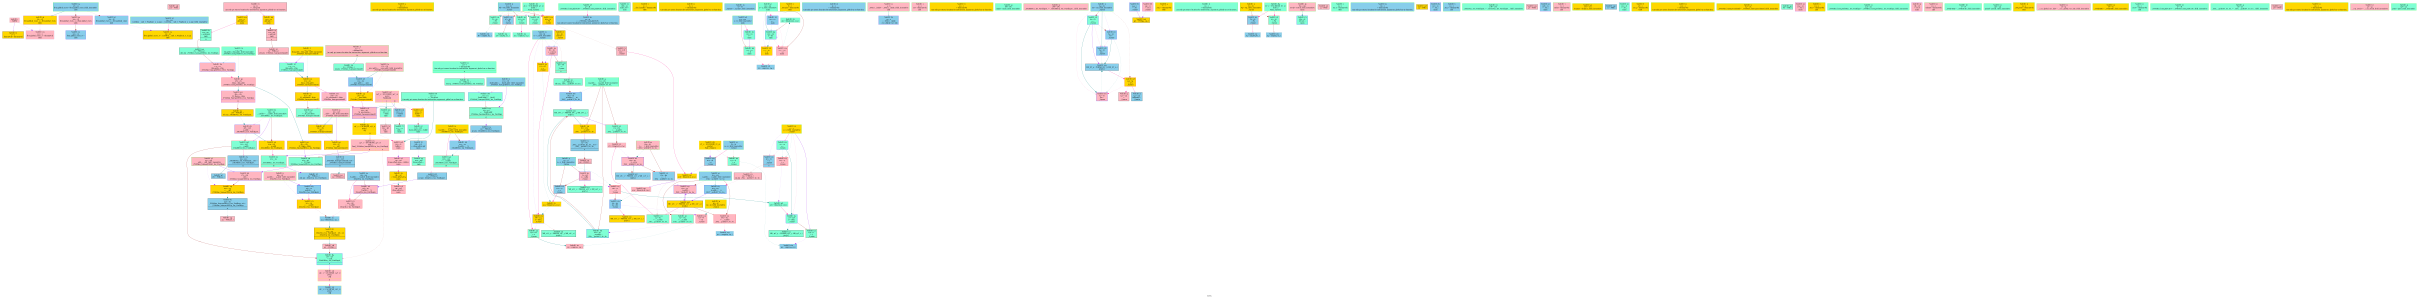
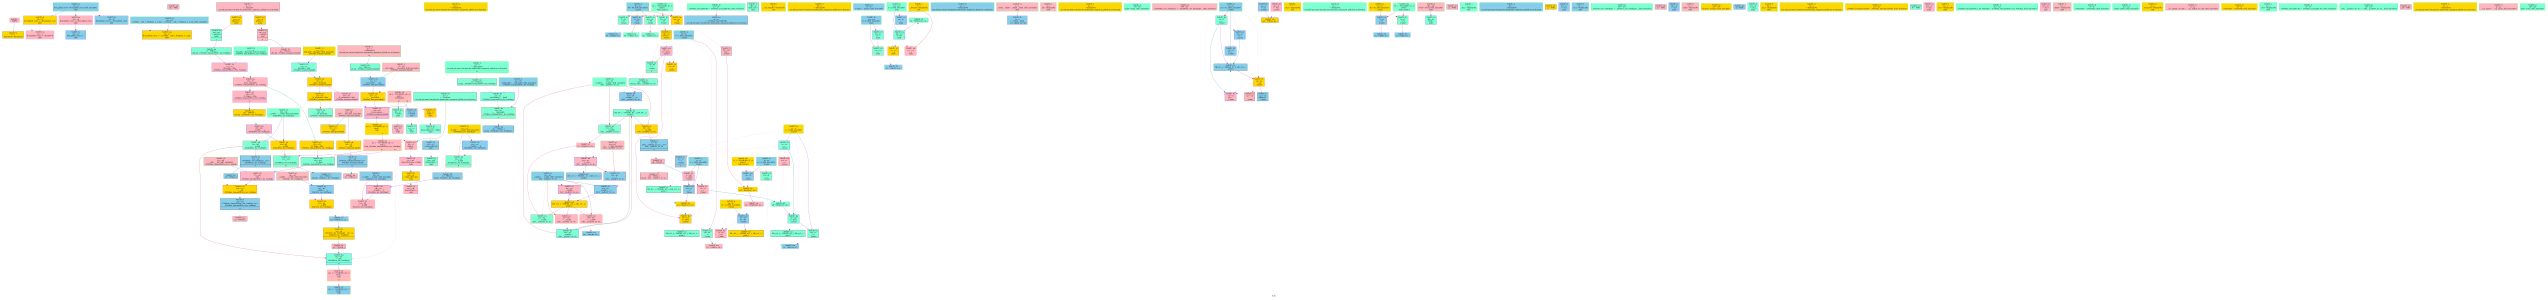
(615, 196) -> (736, 211)
(682, 219) -> (566, 219)
